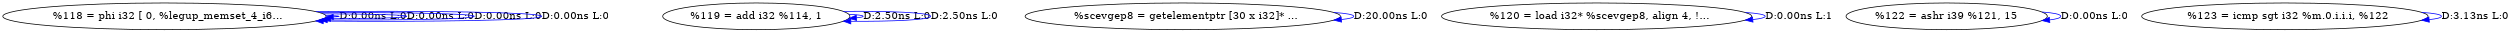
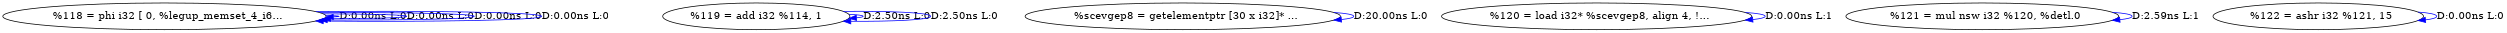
(1947, 16) -> (2318, 16)
none -> (1982, 16)
(2285, 16) -> none
